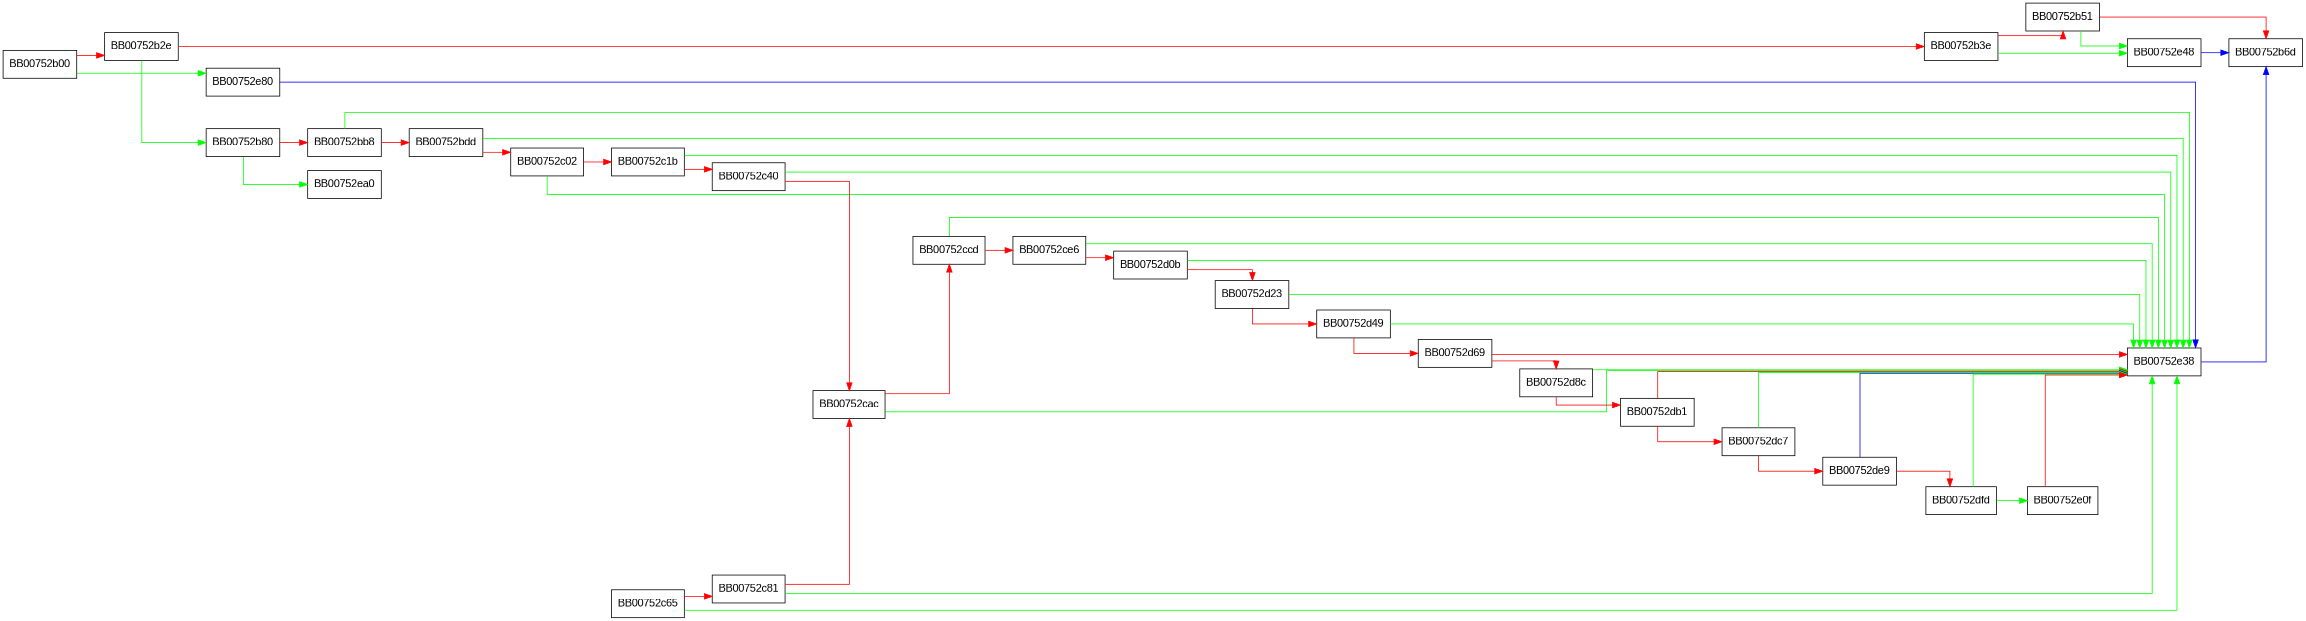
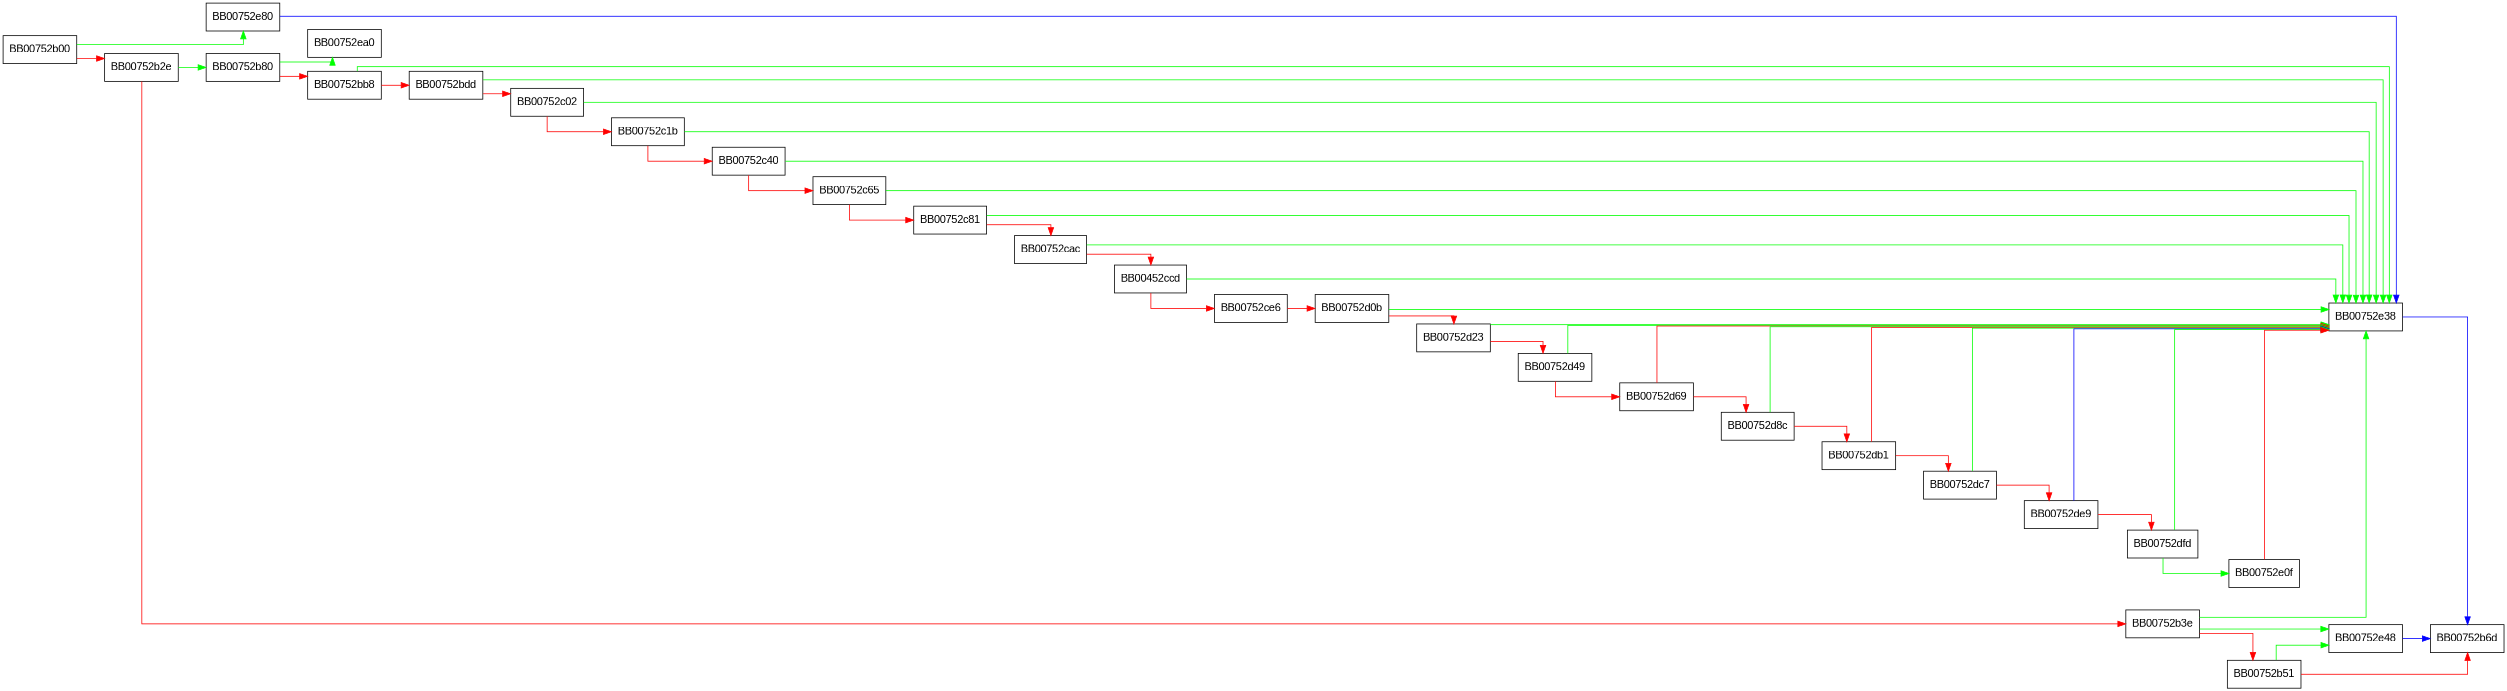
(1667, 244) -> (2366, 561)
(849, 250) -> (769, 191)
(949, 250) -> (1150, 279)
